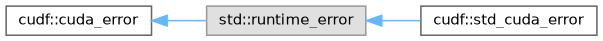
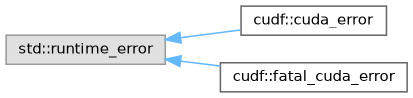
(187, 21) -> (211, 34)
(509, 21) -> (314, 77)
